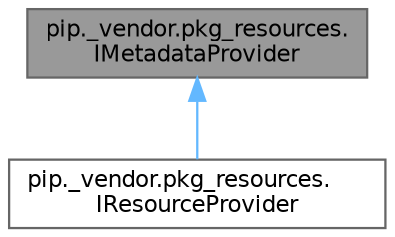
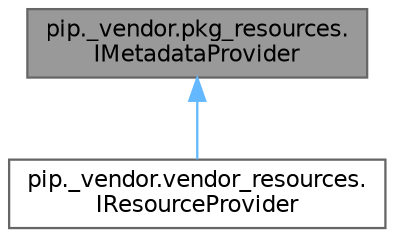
(197, 194) -> (197, 194)
